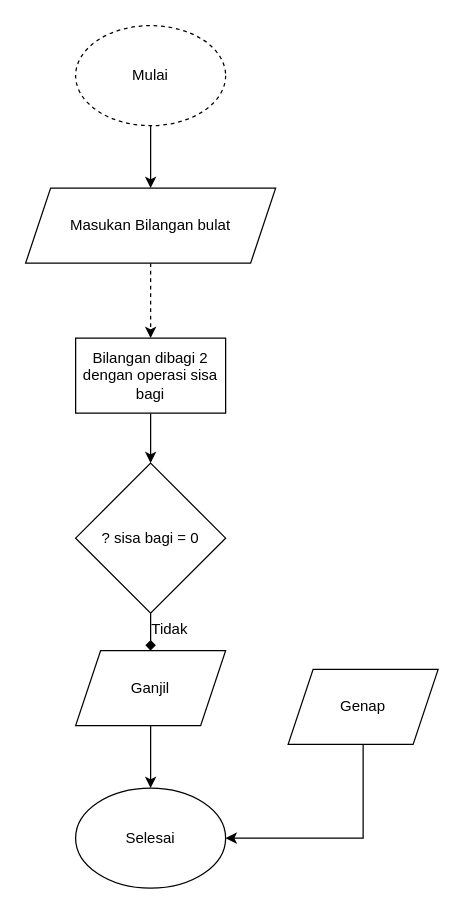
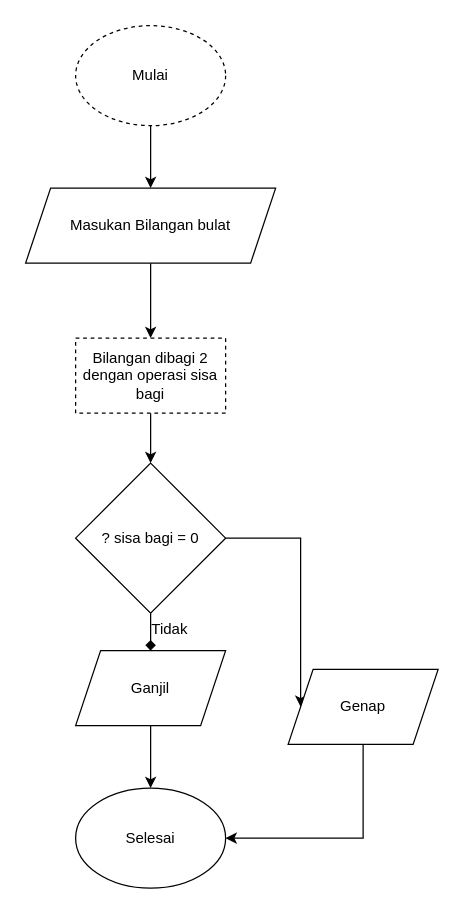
(151, 297) -> (151, 297)
(151, 376) -> (151, 376)
none -> (301, 580)
